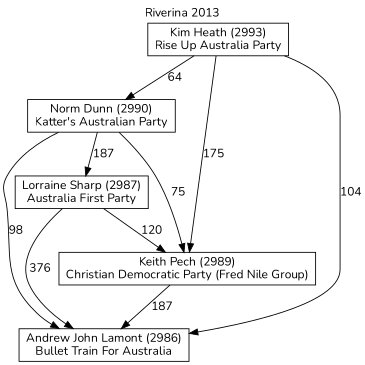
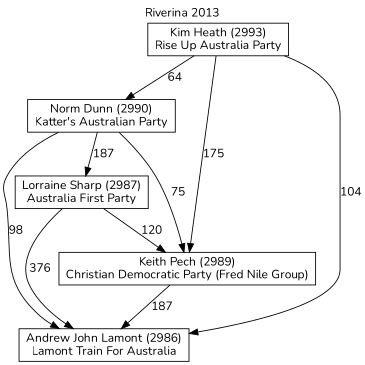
(104, 345) -> (104, 345)
